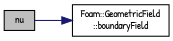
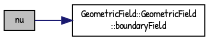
(121, 20) -> (139, 20)
